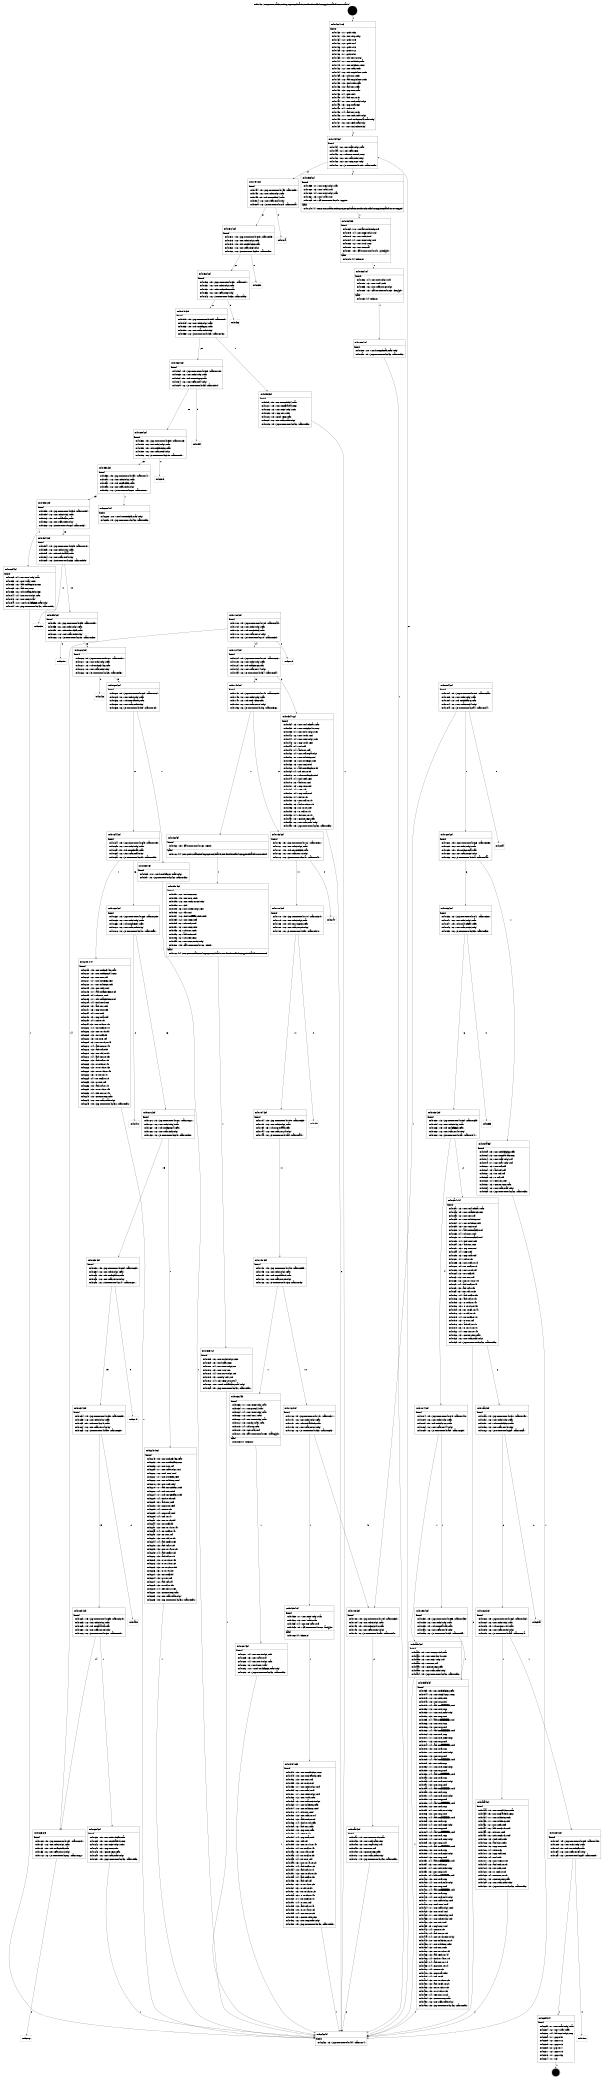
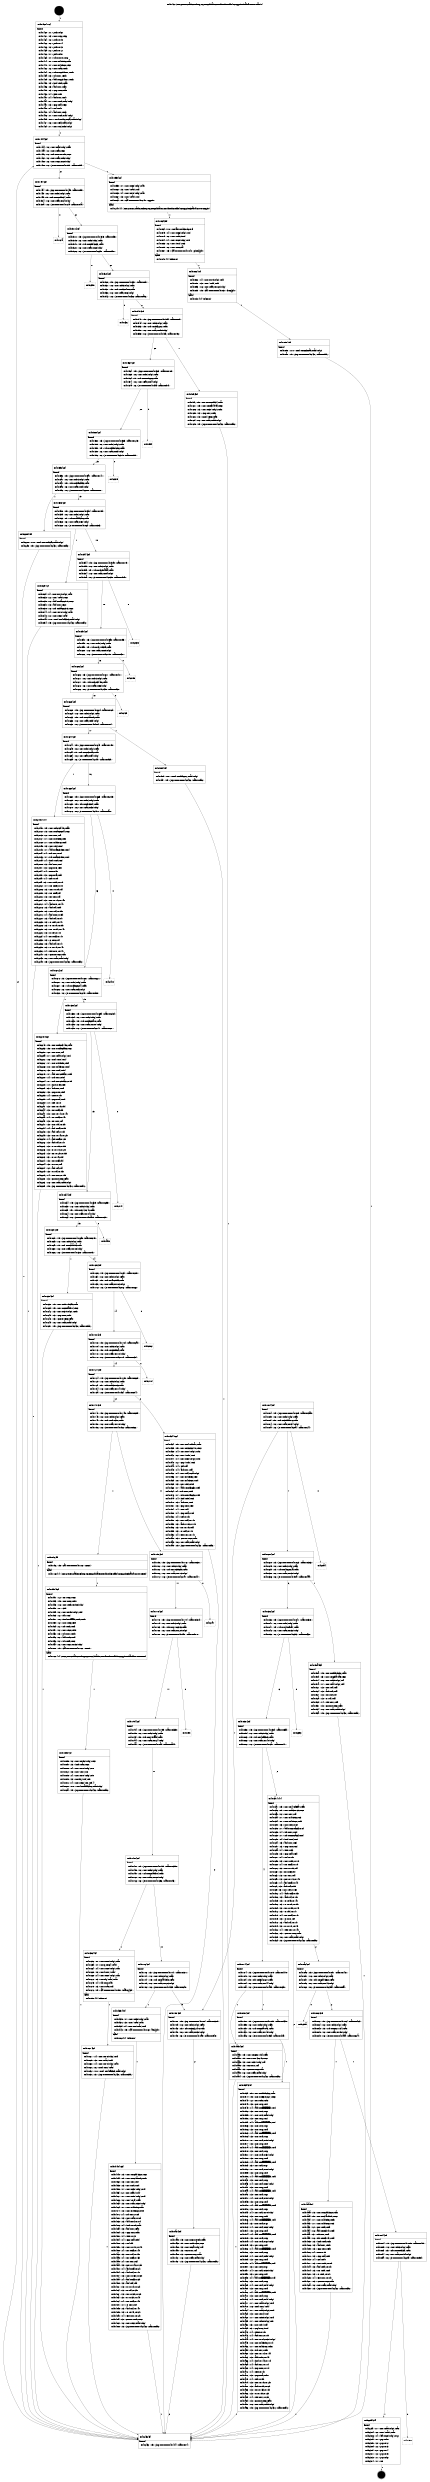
(69, 1159) -> (114, 1311)
none -> (23, 1538)
